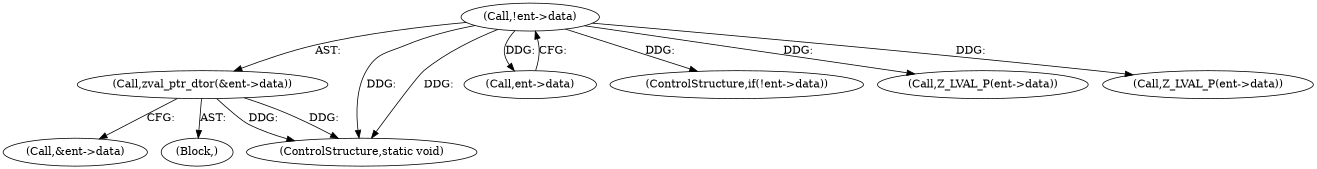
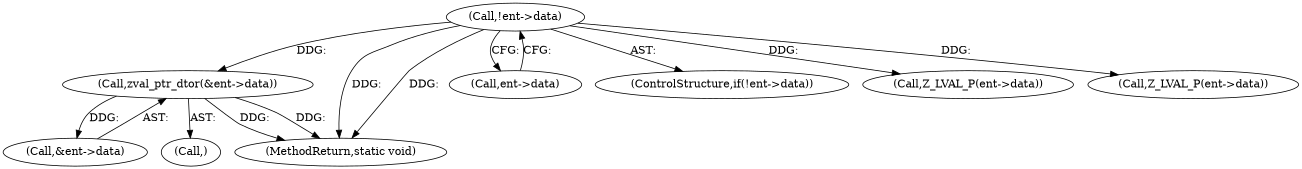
(330, 51) -> (313, 51)
(522, 51) -> (507, 51)
(662, 51) -> (645, 51)
(163, 118) -> (106, 118)
none -> (128, 121)
(197, 152) -> (191, 152)
(362, 152) -> (341, 152)
